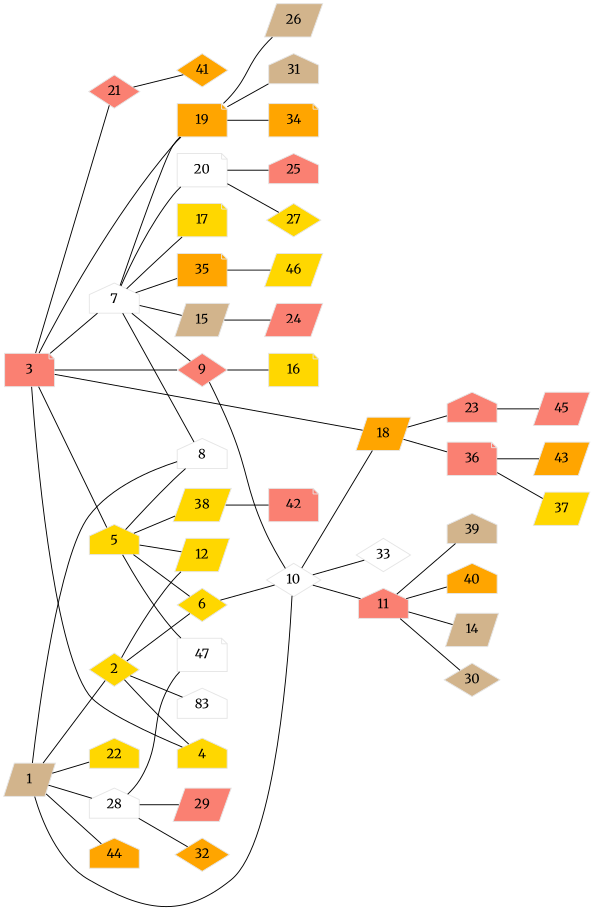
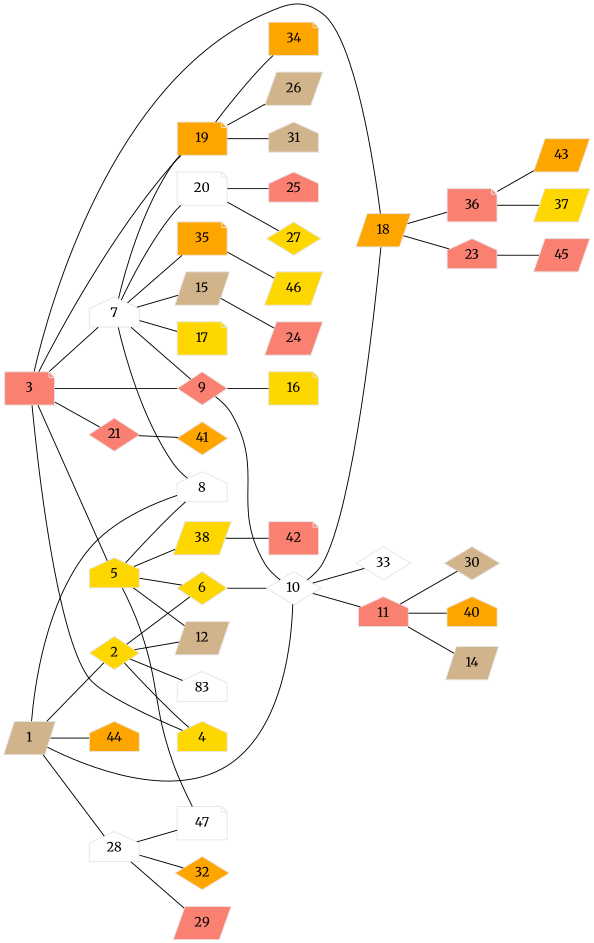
(472, 530) -> none
(202, 555) -> (202, 638)
(114, 755) -> none
